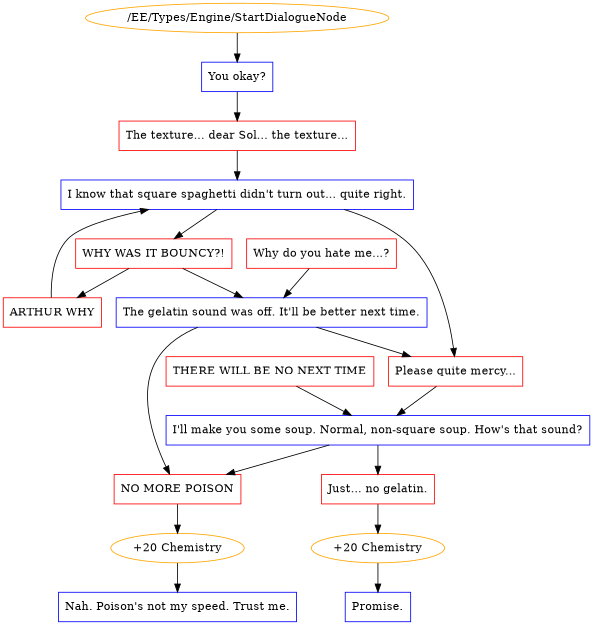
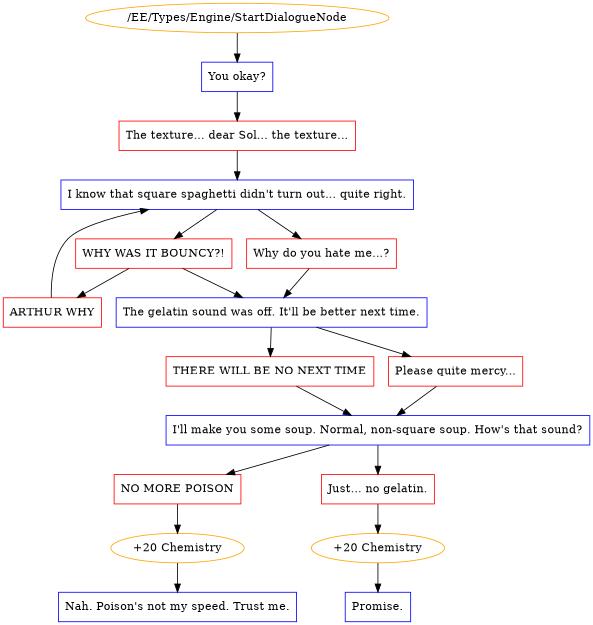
(422, 260) -> (276, 222)
(148, 387) -> (271, 338)
